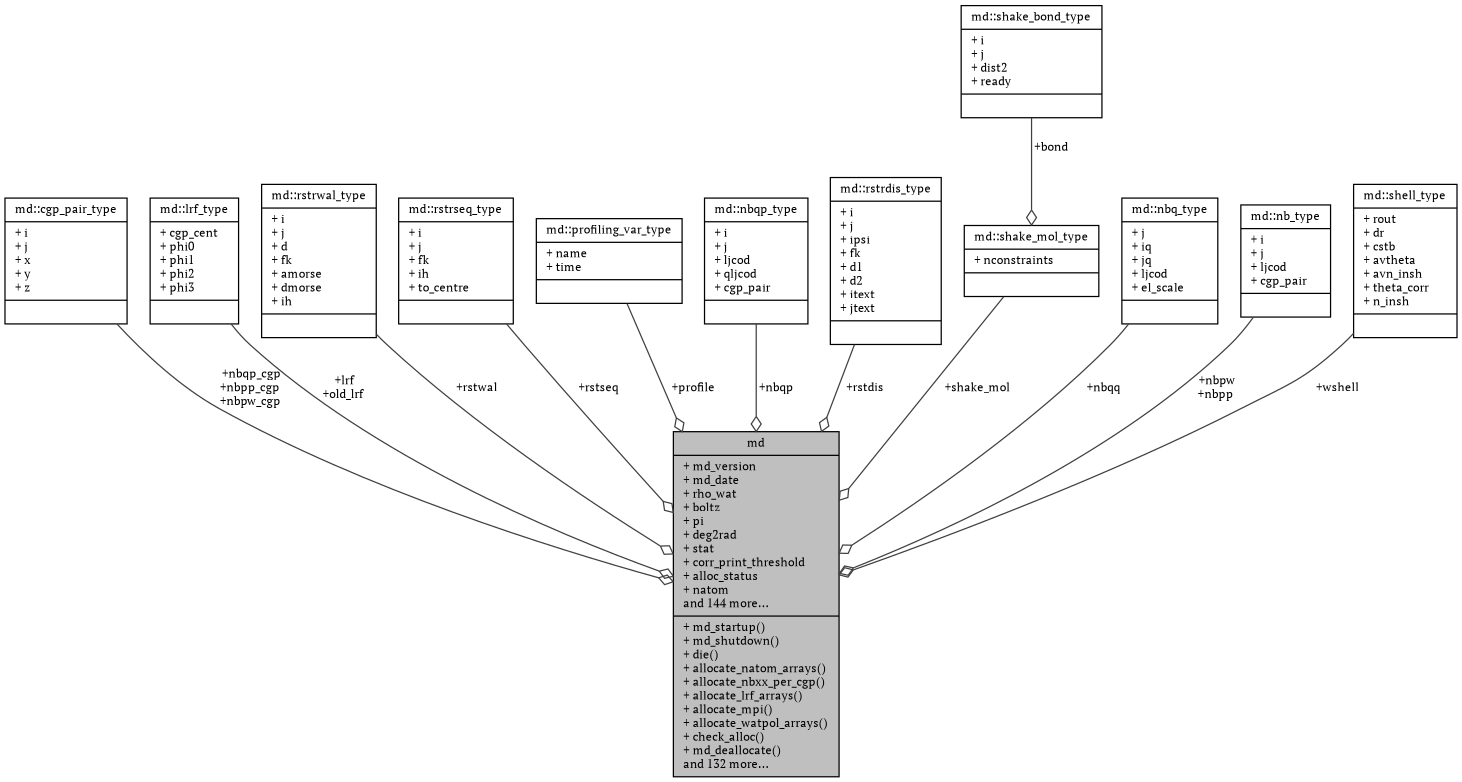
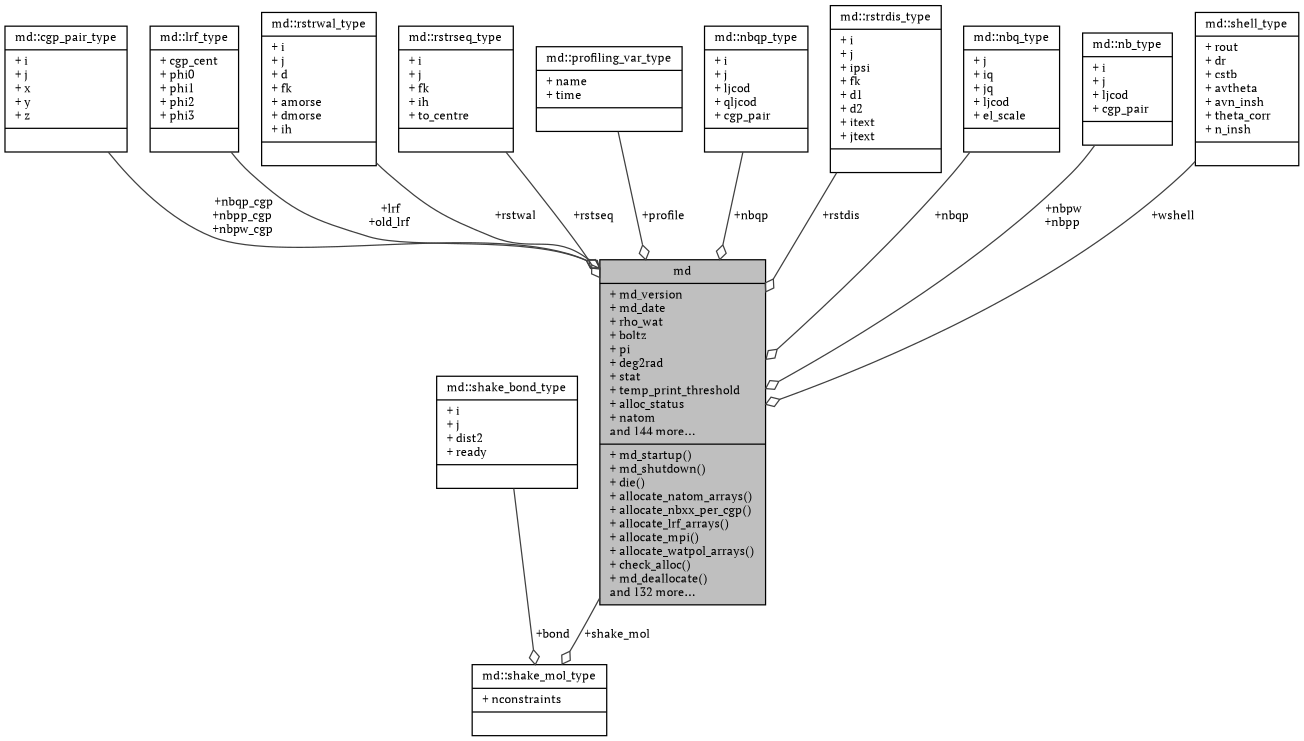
(1103, 388) -> (951, 216)
(926, 393) -> (585, 625)
(744, 562) -> (675, 391)
